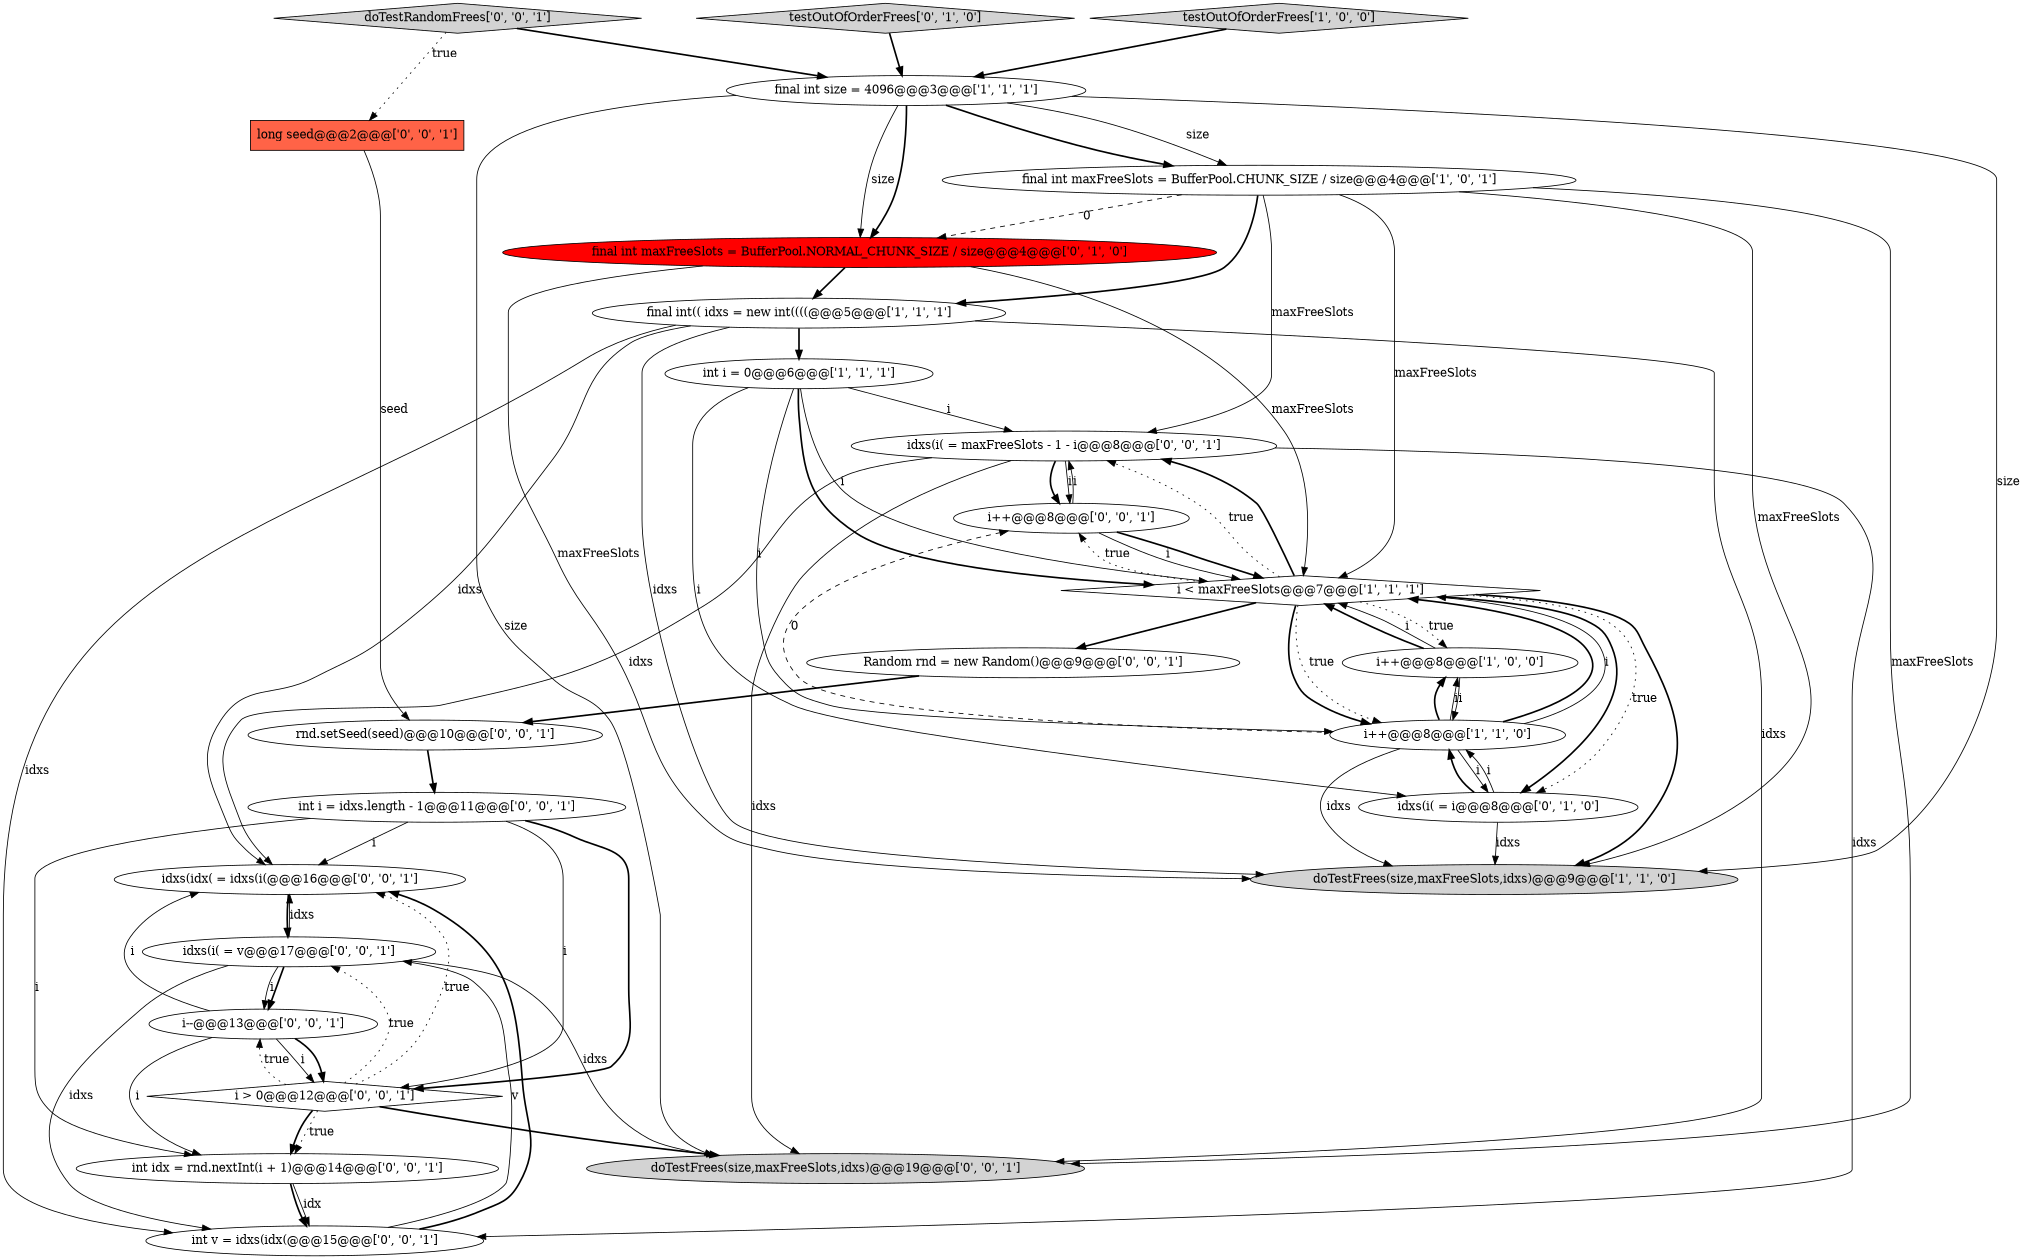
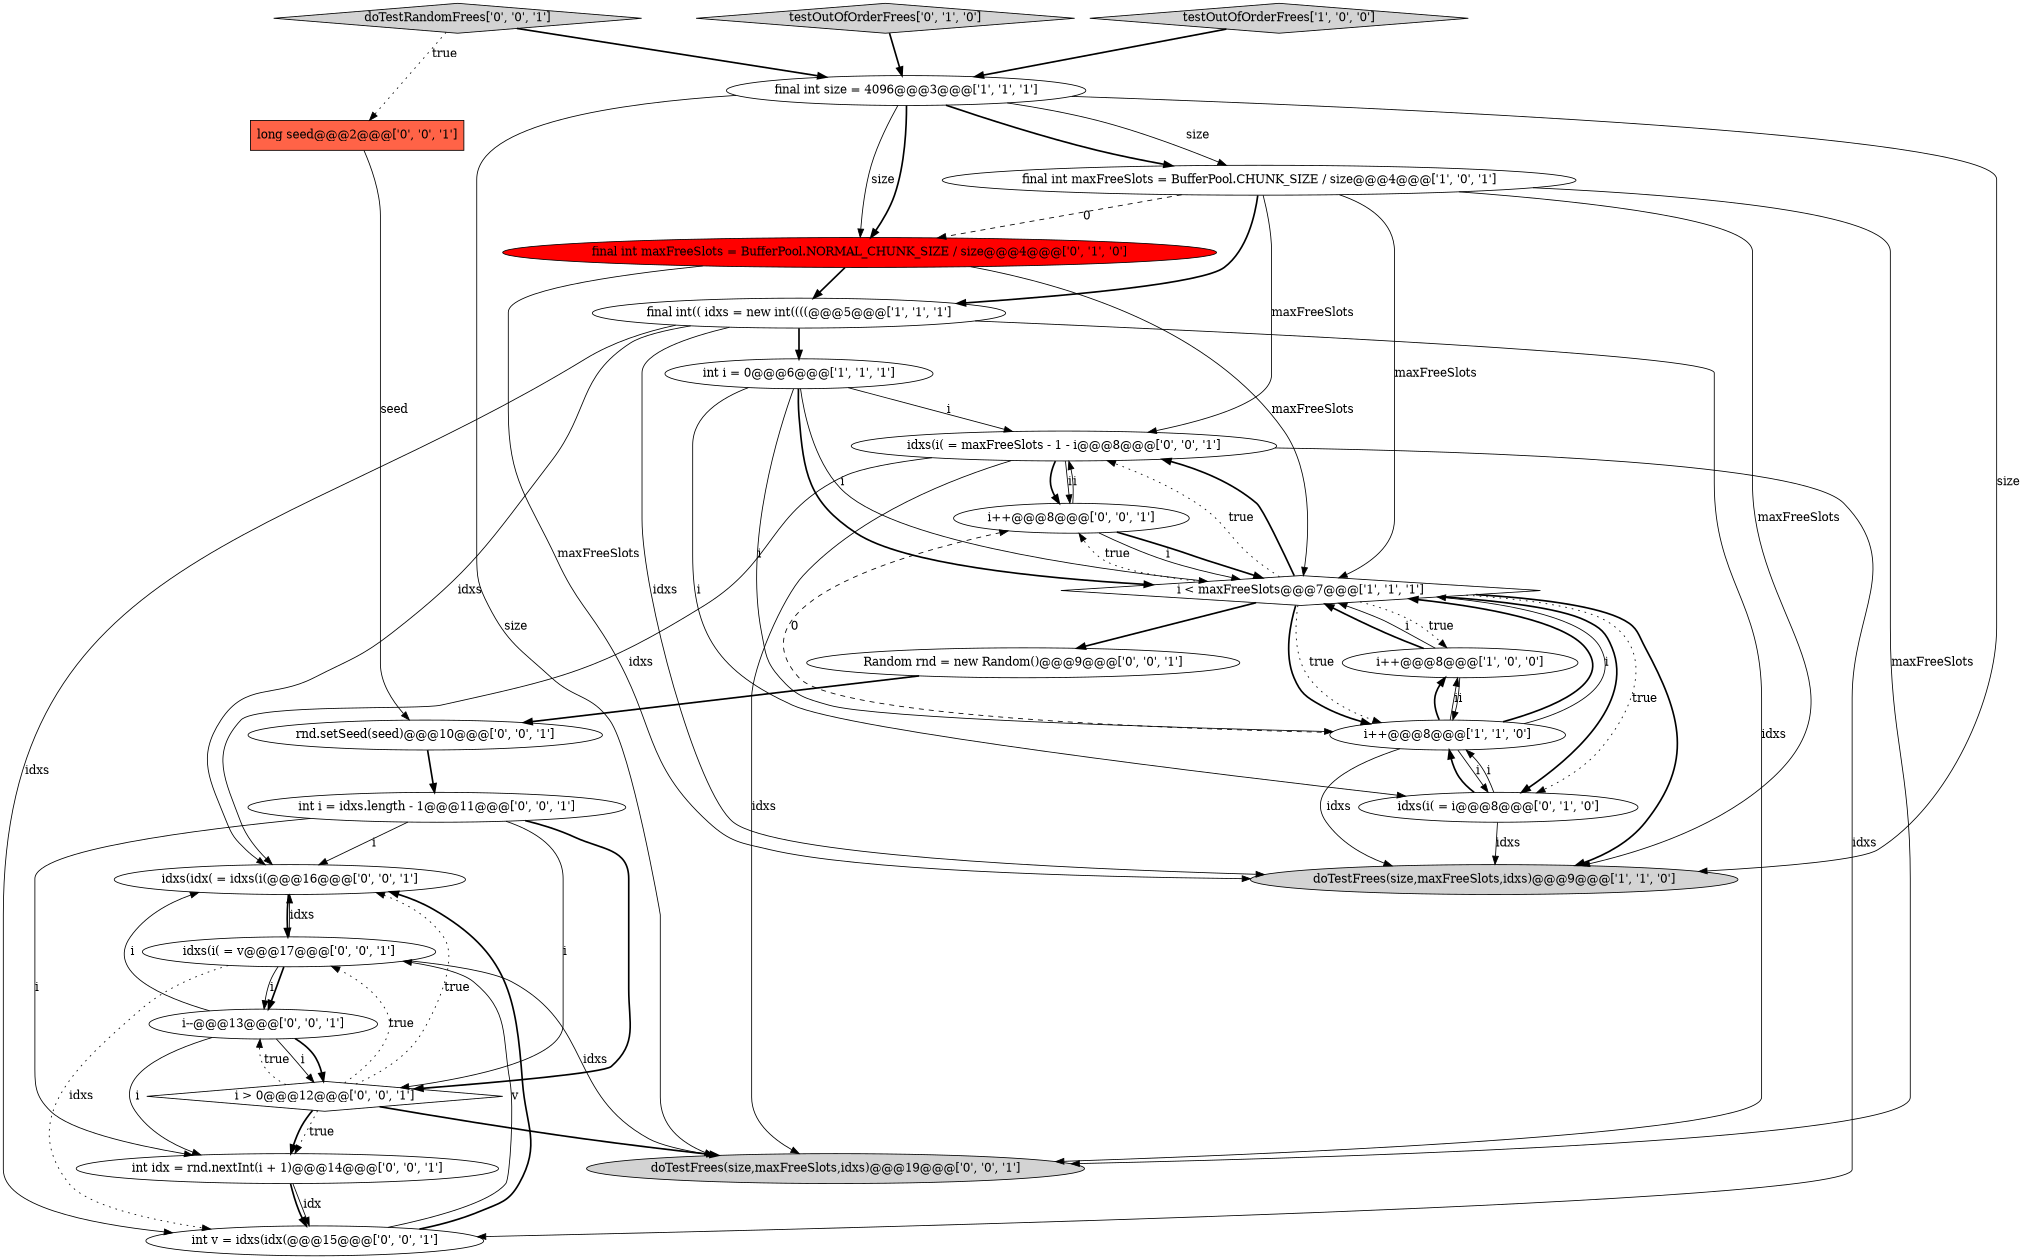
(56, 1105) -> (56, 1105)
